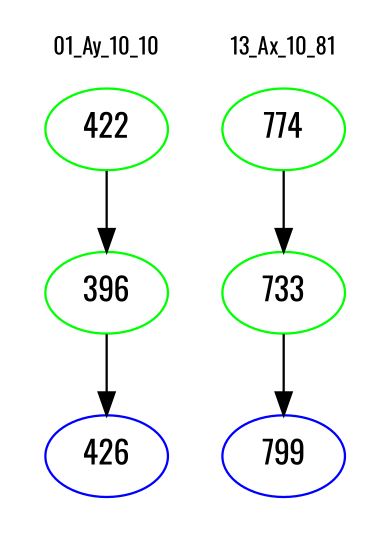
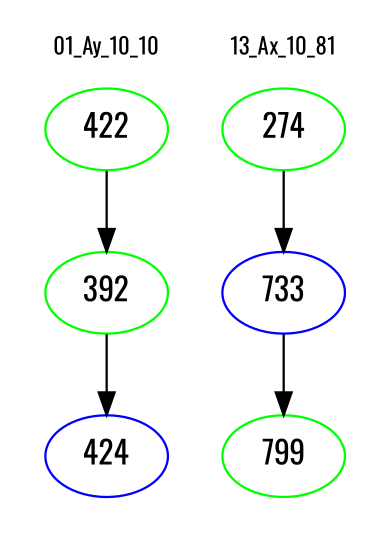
(284, 129) -> (284, 129)
(107, 293) -> (107, 293)
(284, 293) -> (284, 293)
(107, 456) -> (107, 456)
(284, 456) -> (284, 456)
